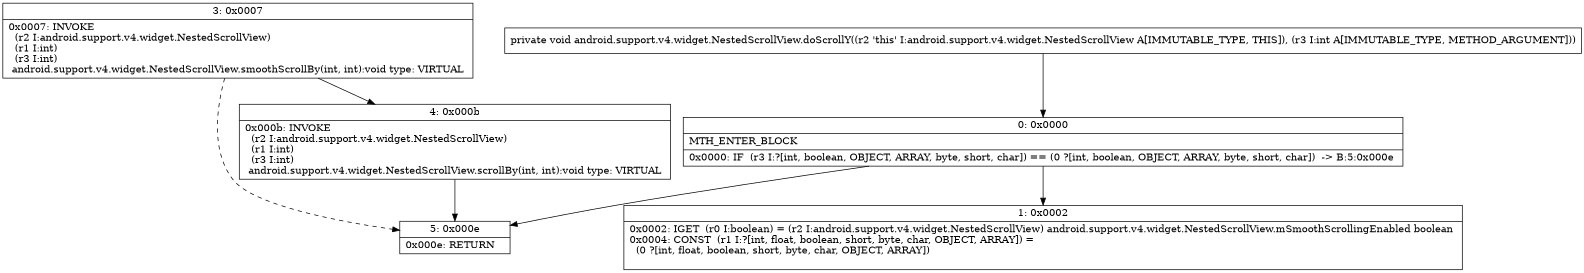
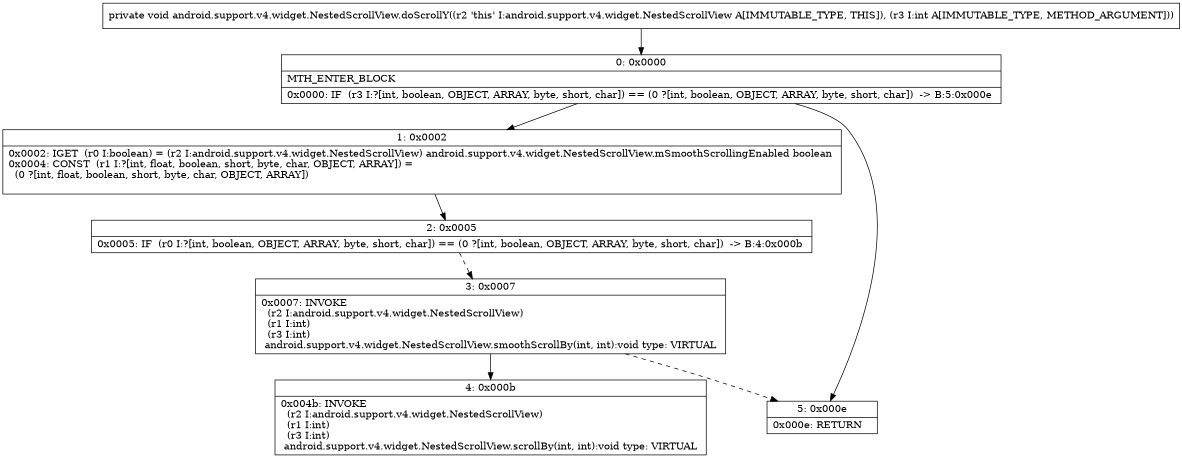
(291, 128) -> (327, 404)
(455, 197) -> none
none -> (452, 236)
